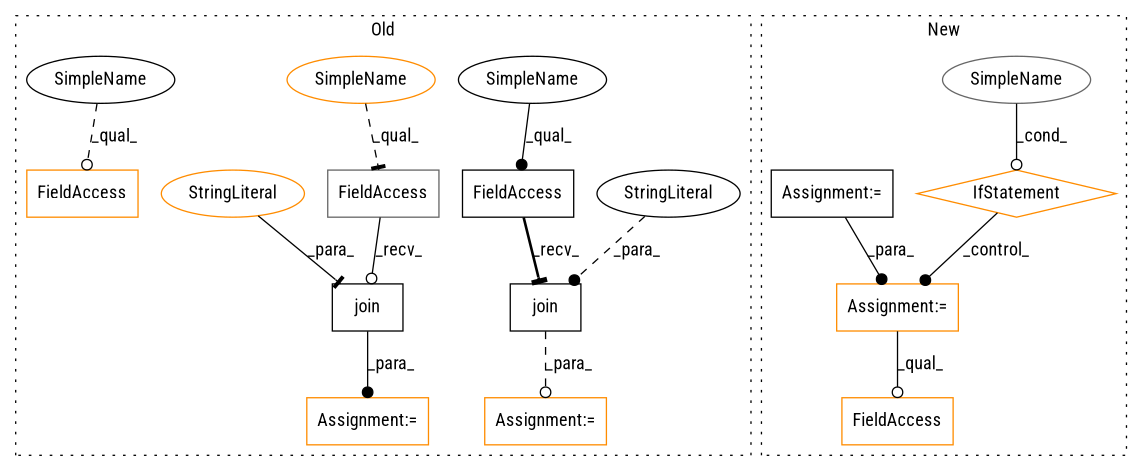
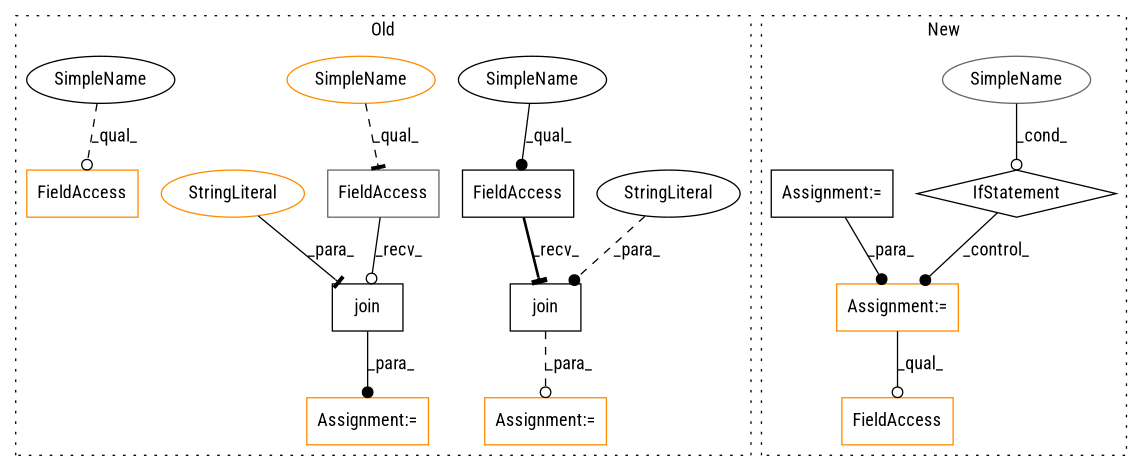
(1017, 194) -> (1017, 194)
